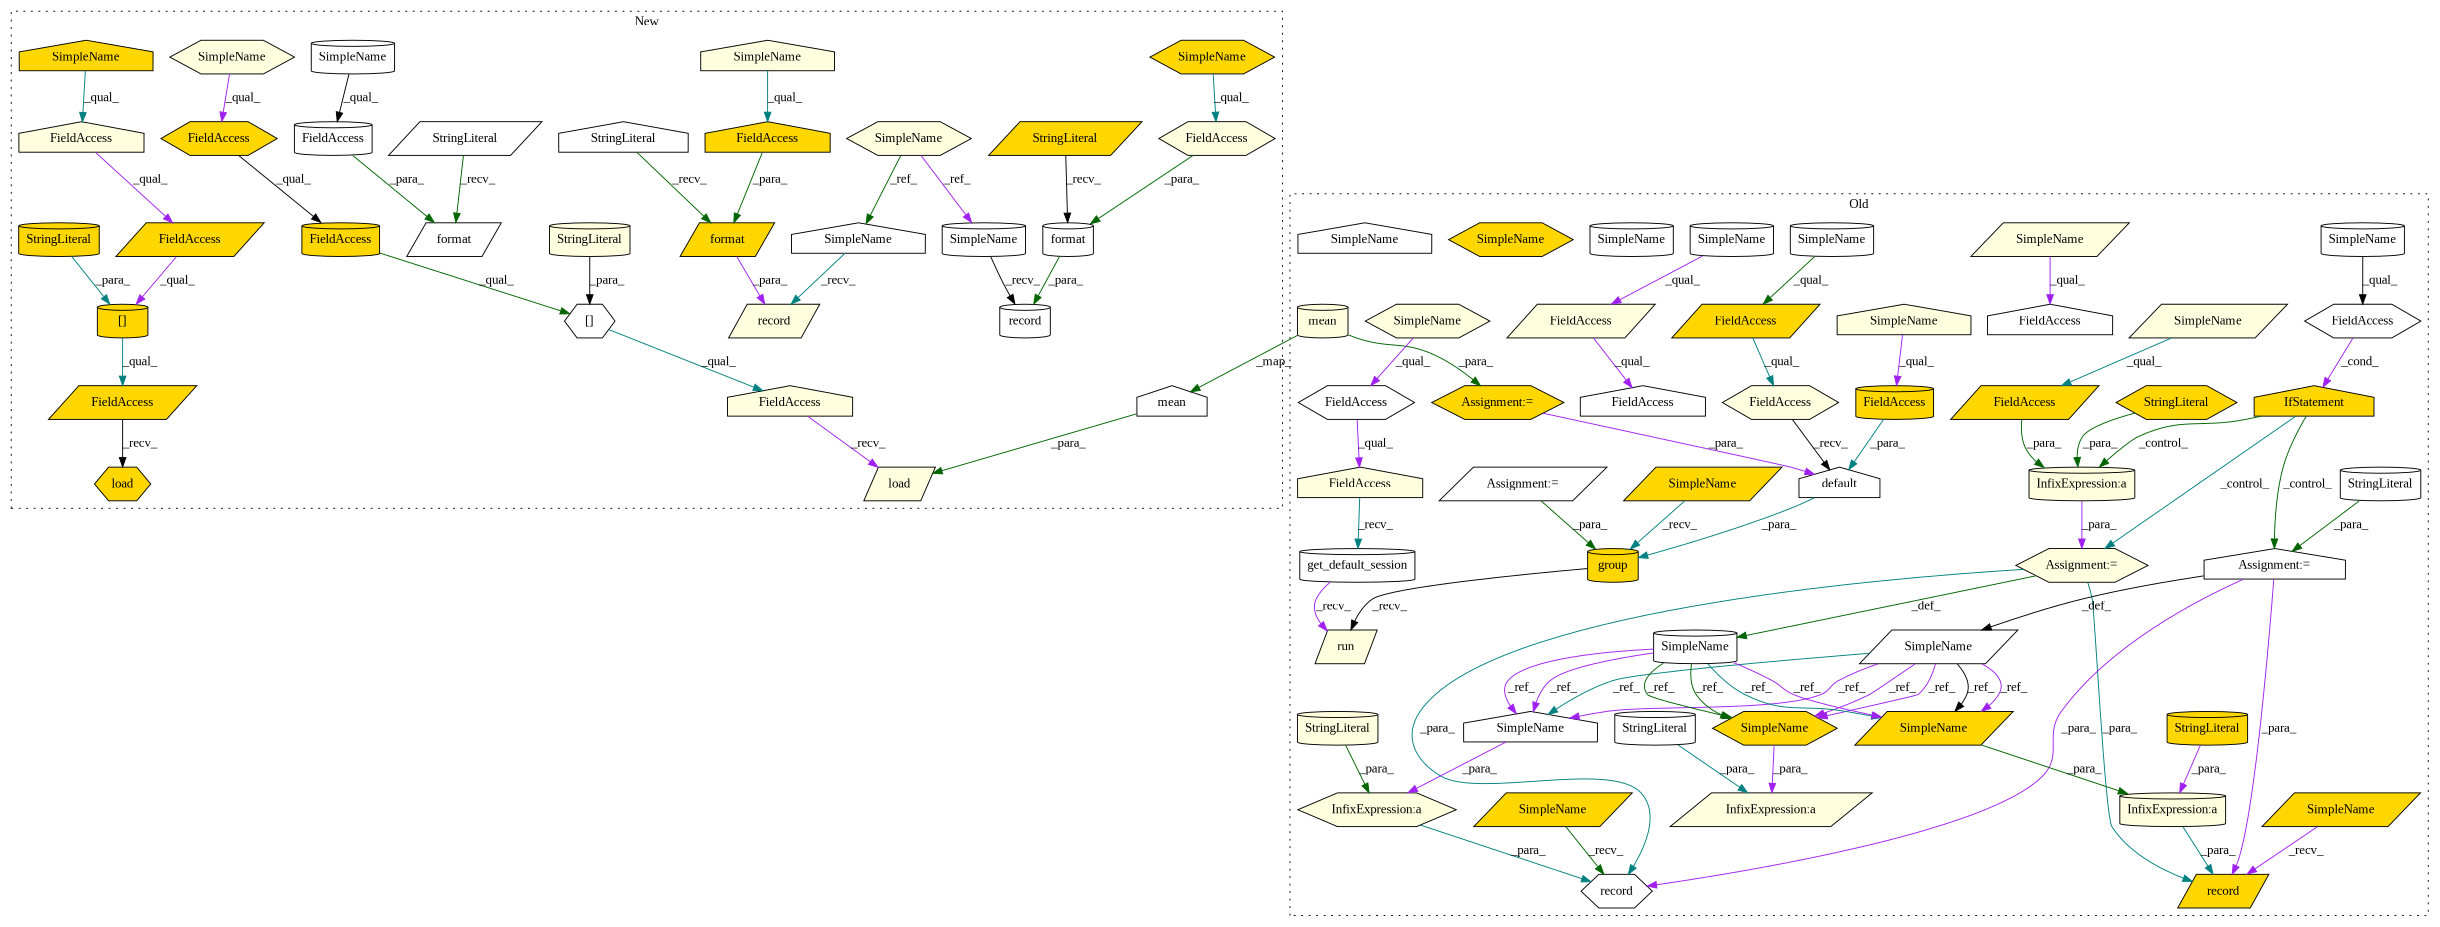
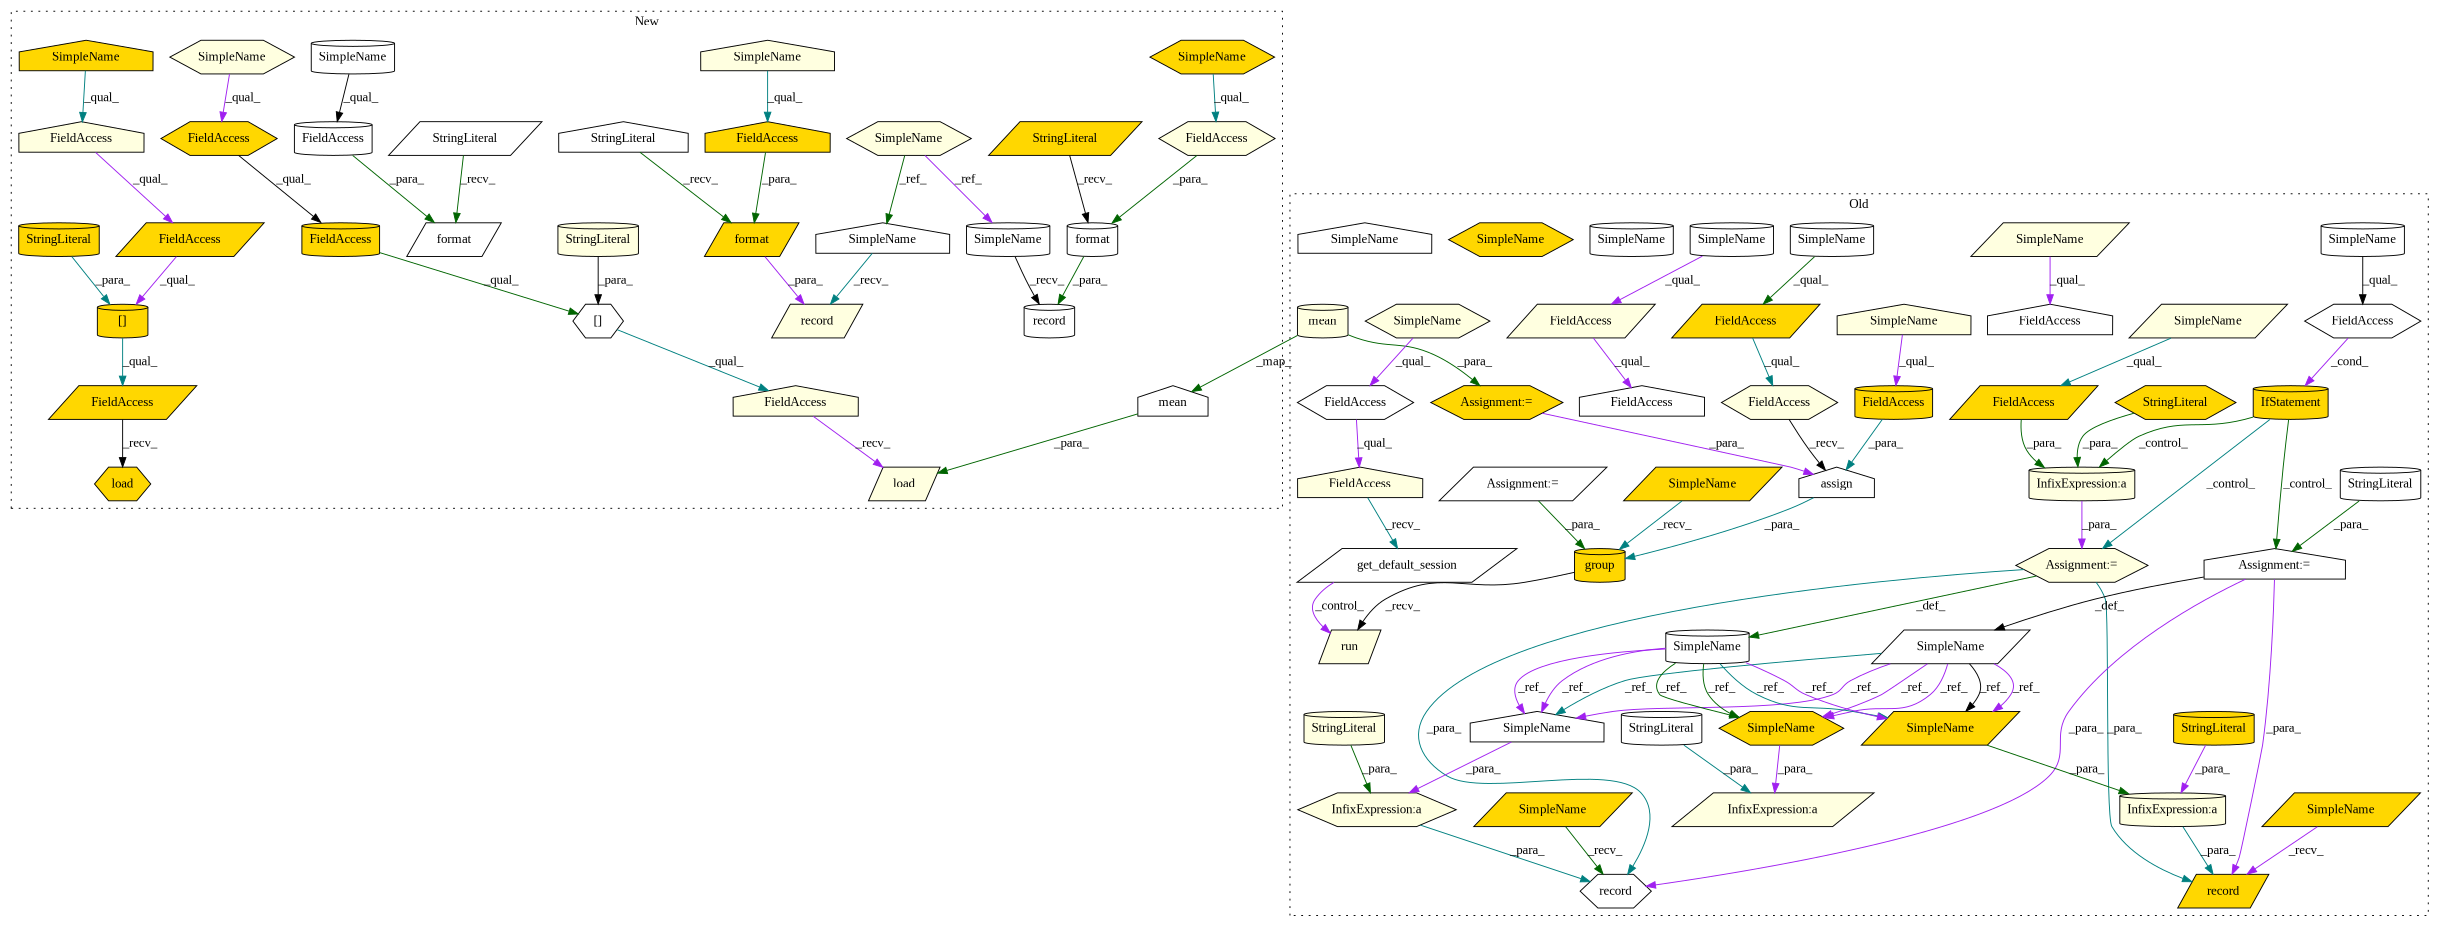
(2314, 403) -> (2291, 403)
(1839, 484) -> (1837, 484)
(1357, 565) -> (1407, 565)
(1333, 606) -> (1340, 606)
